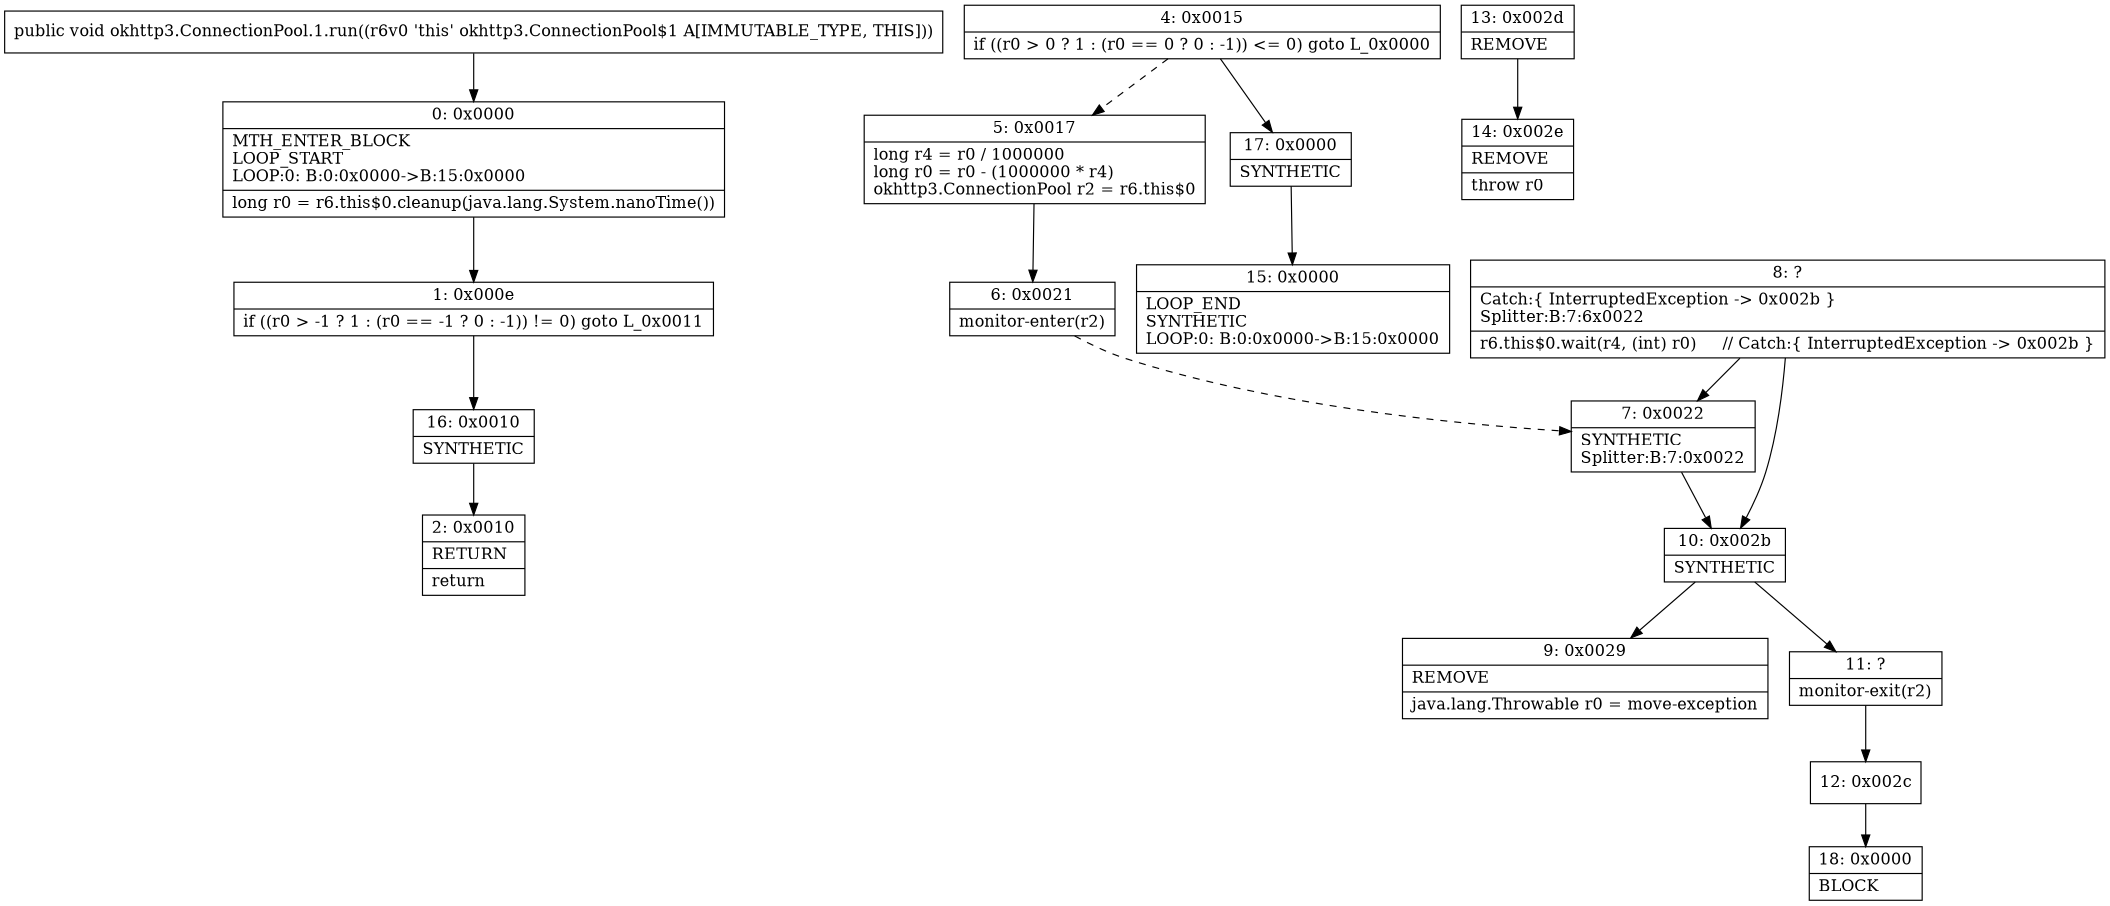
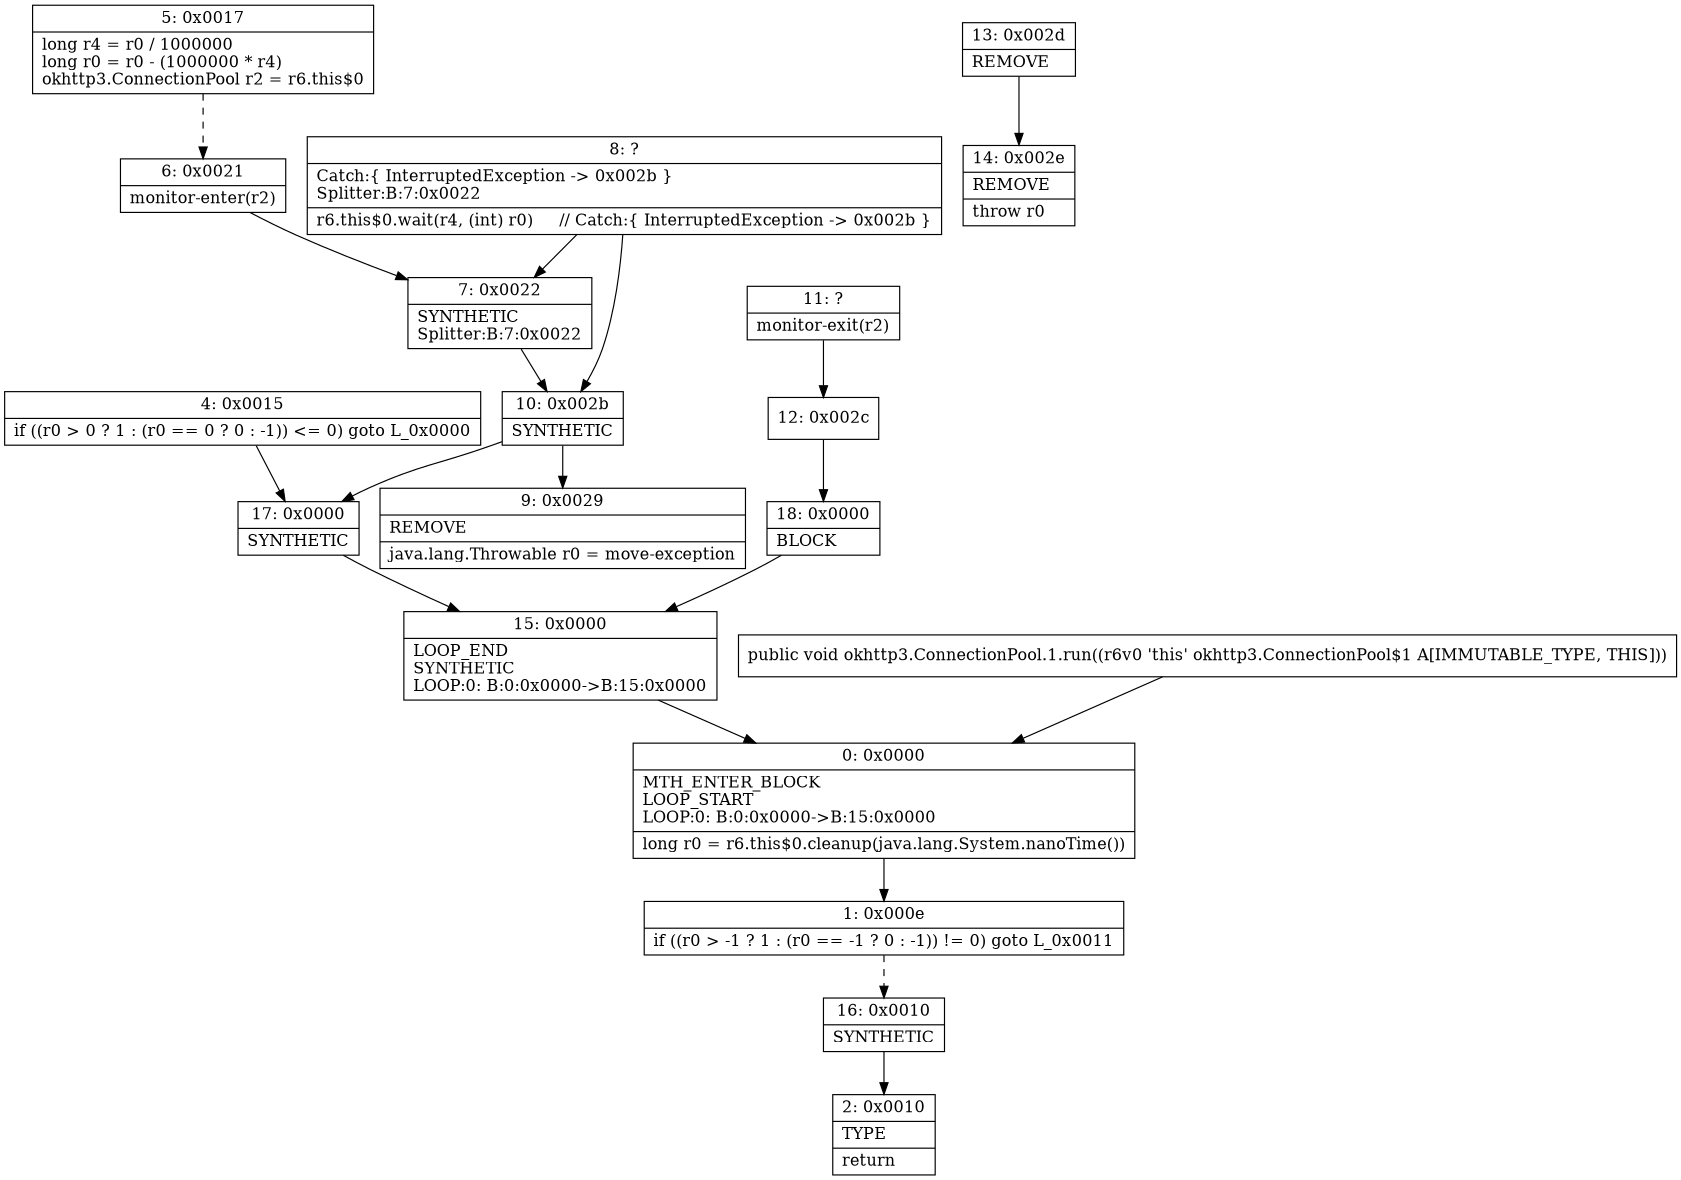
(1135, 83) -> none
(1033, 237) -> (203, 120)
(1563, 317) -> (399, 194)
(474, 367) -> (884, 971)
(1313, 403) -> (322, 246)
(470, 555) -> (865, 1134)
none -> (729, 582)
(1791, 613) -> (426, 466)
none -> (702, 719)
